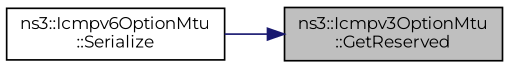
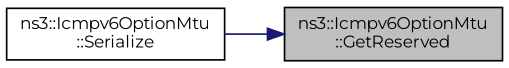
(394, 34) -> (394, 34)
